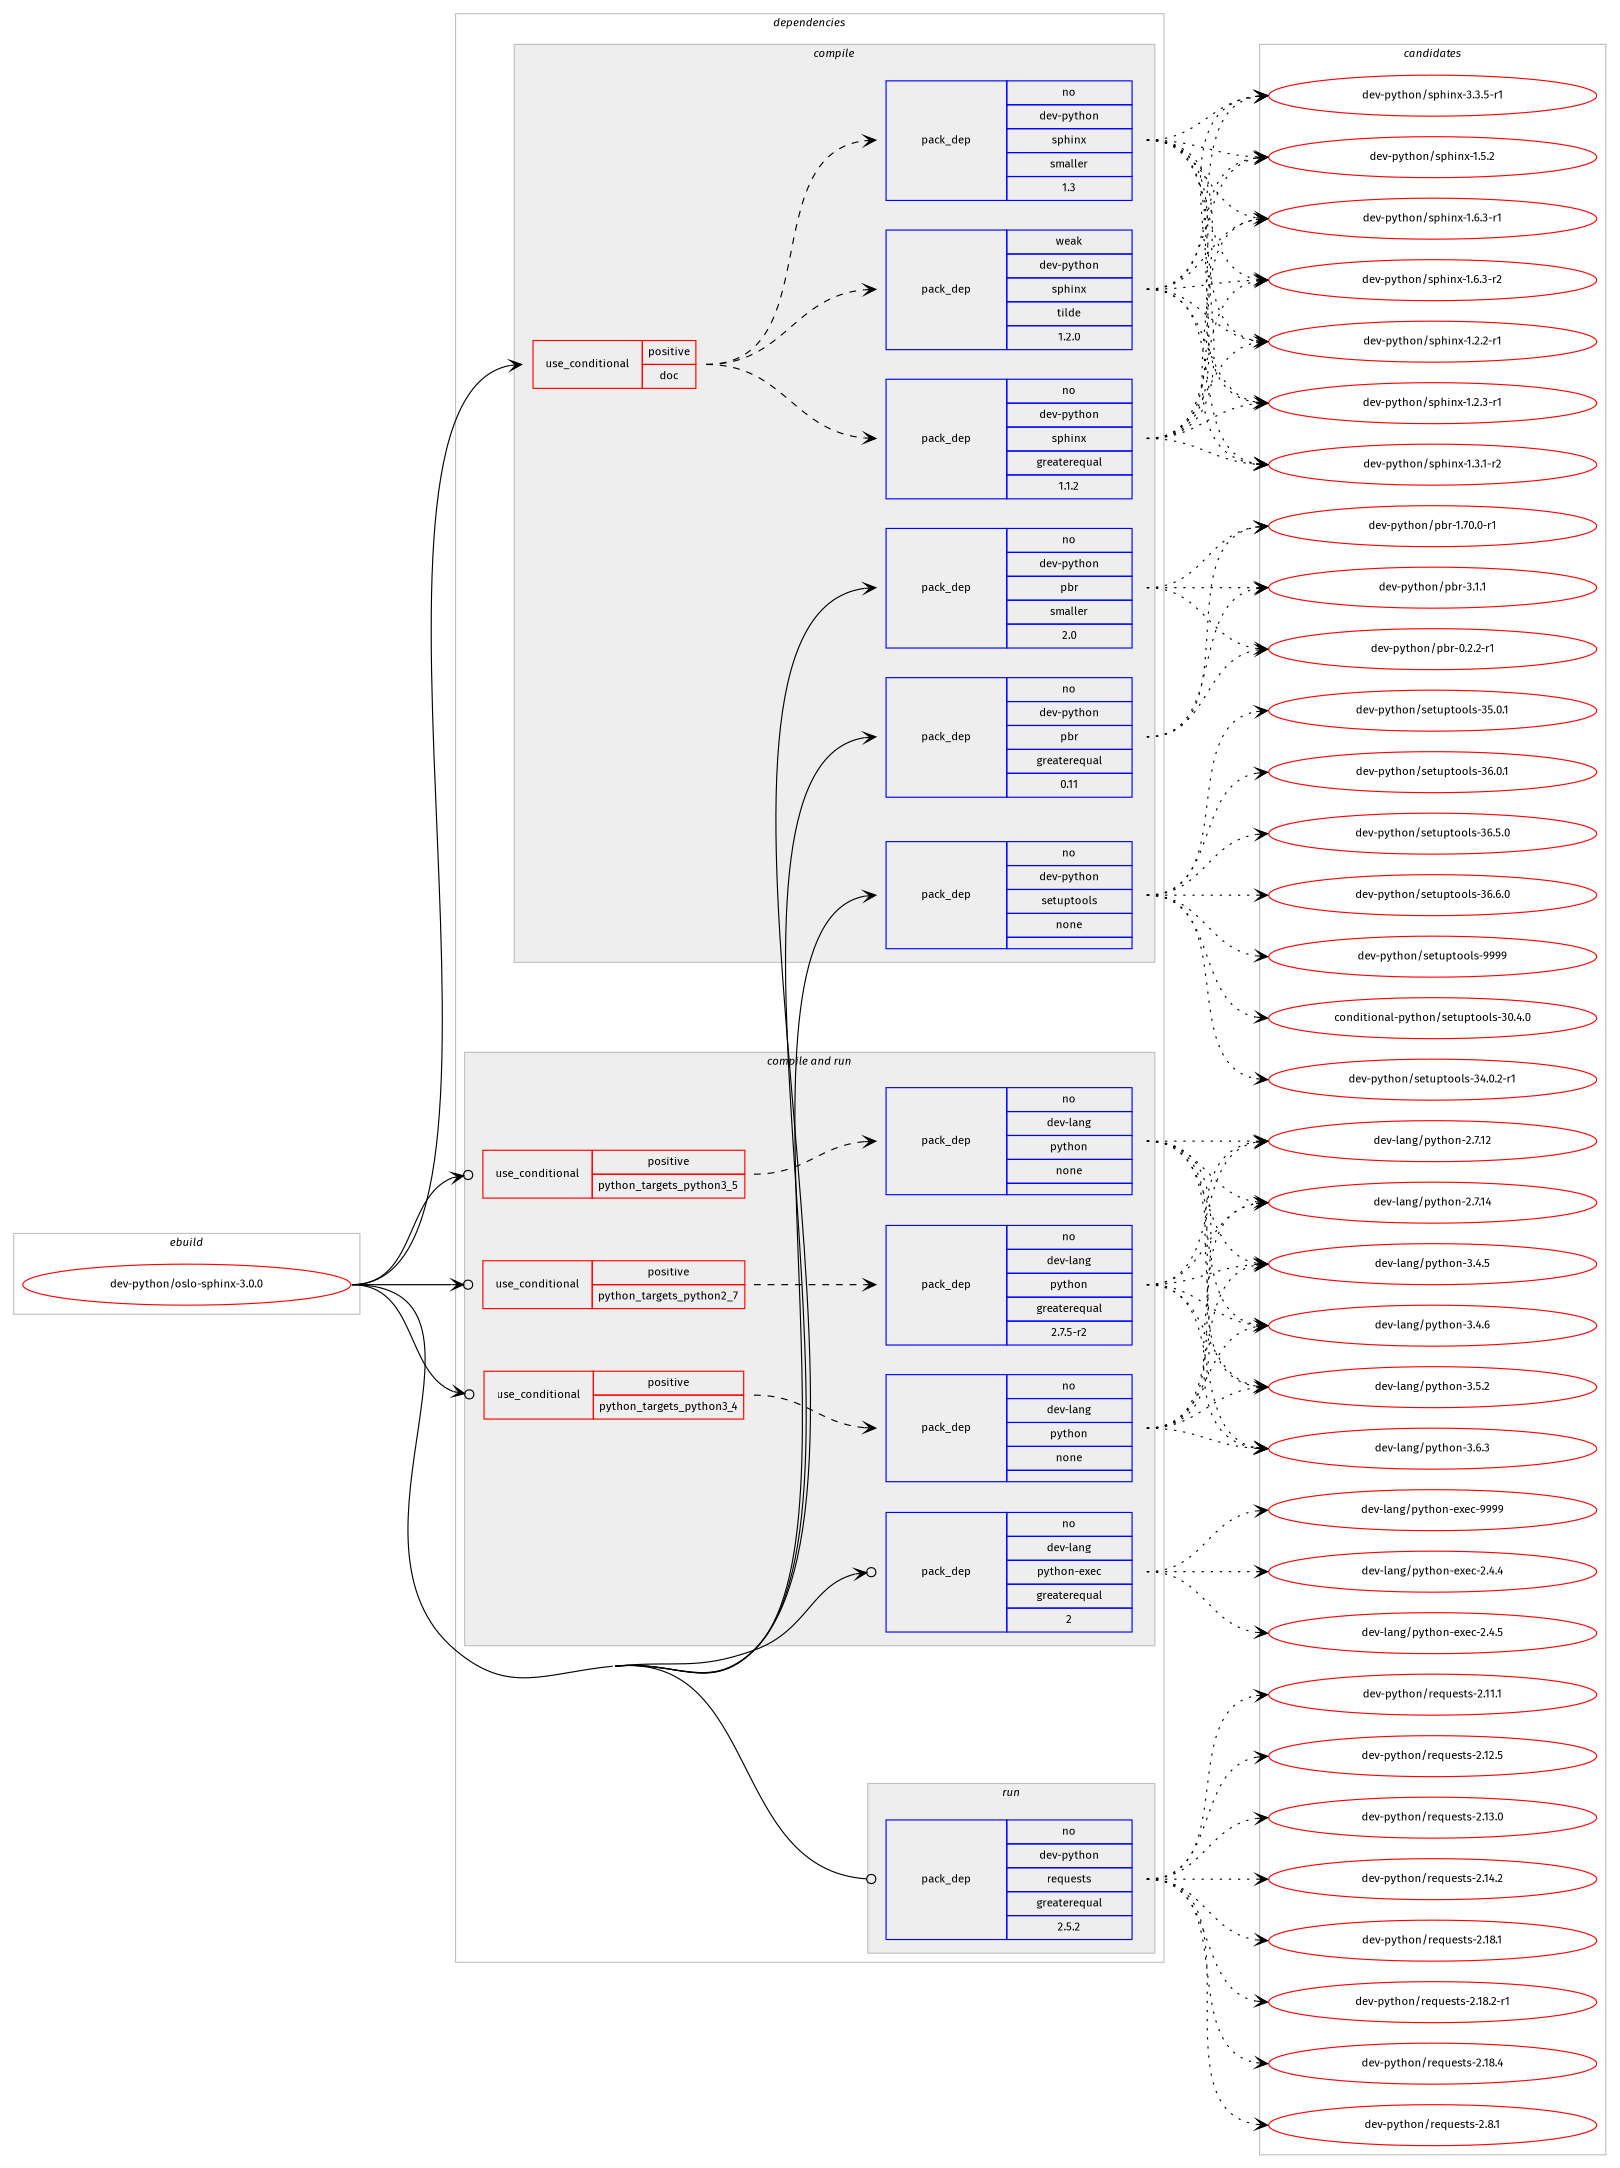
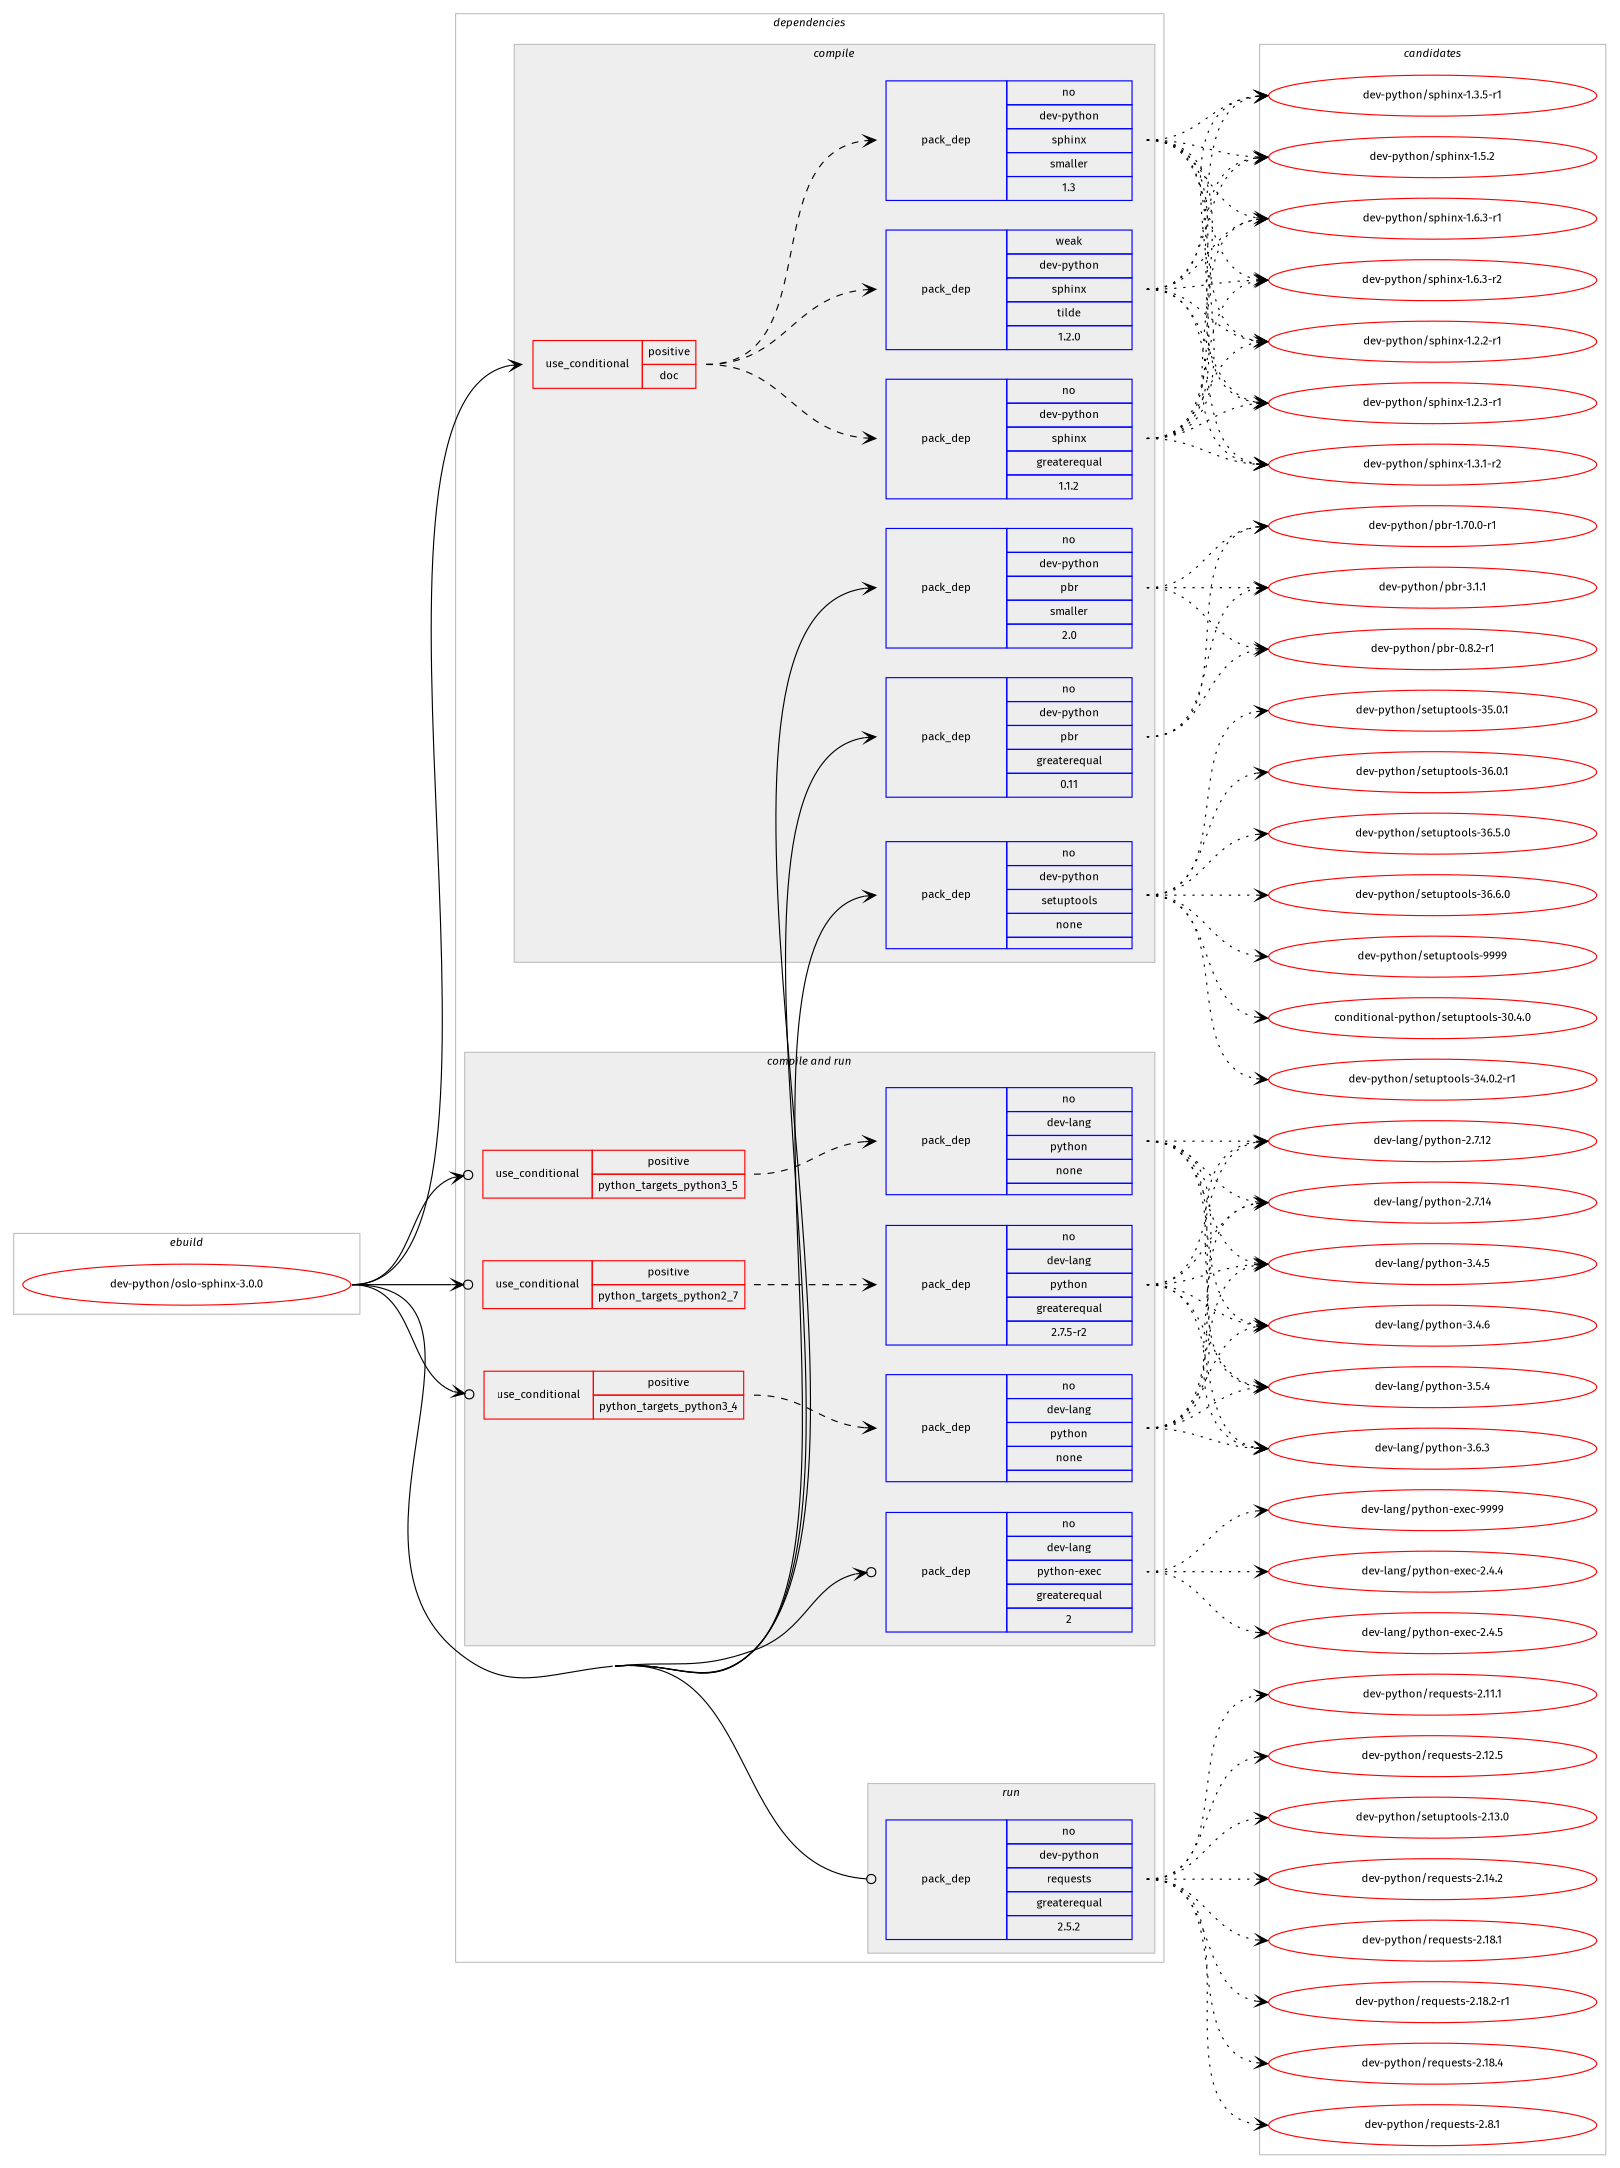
(1433, 96) -> (1433, 96)
(1433, 649) -> (1433, 649)
(1433, 1387) -> (1433, 1387)
(1433, 1818) -> (1433, 1818)
